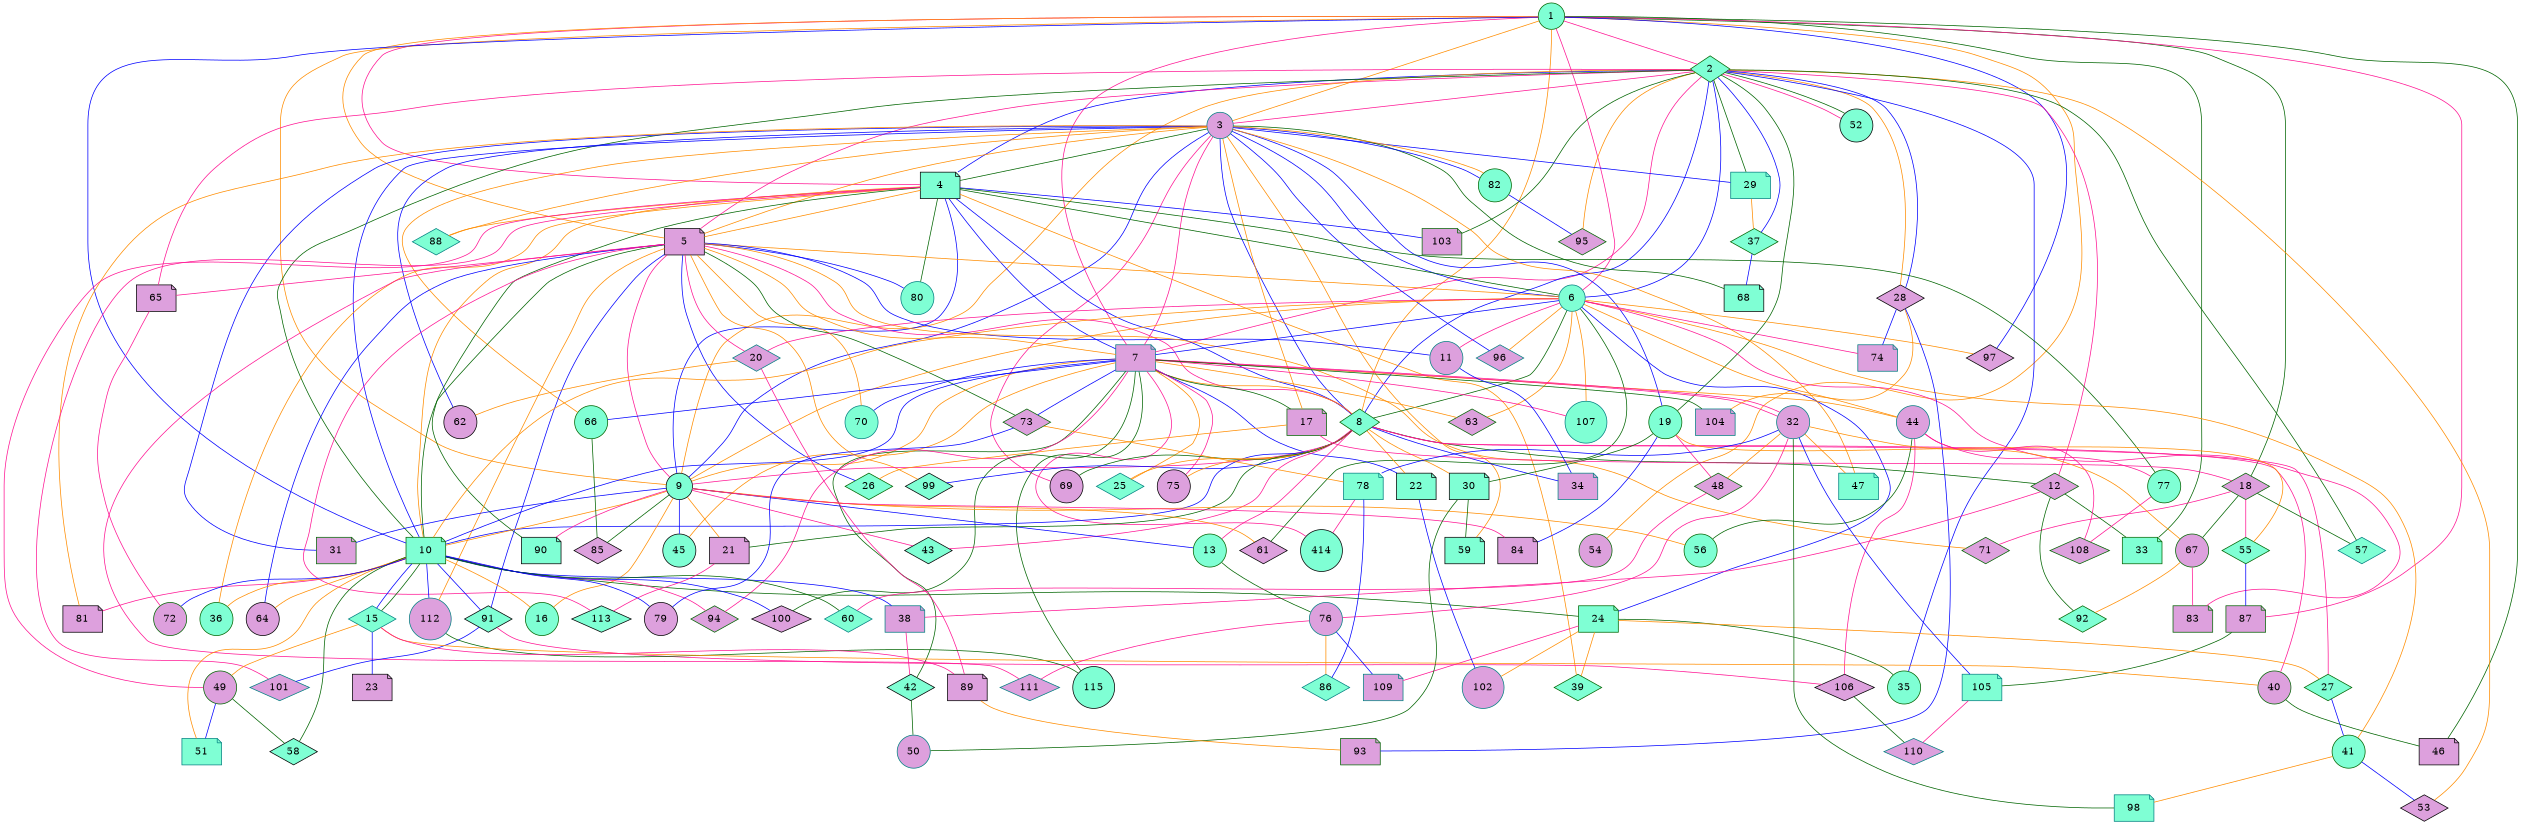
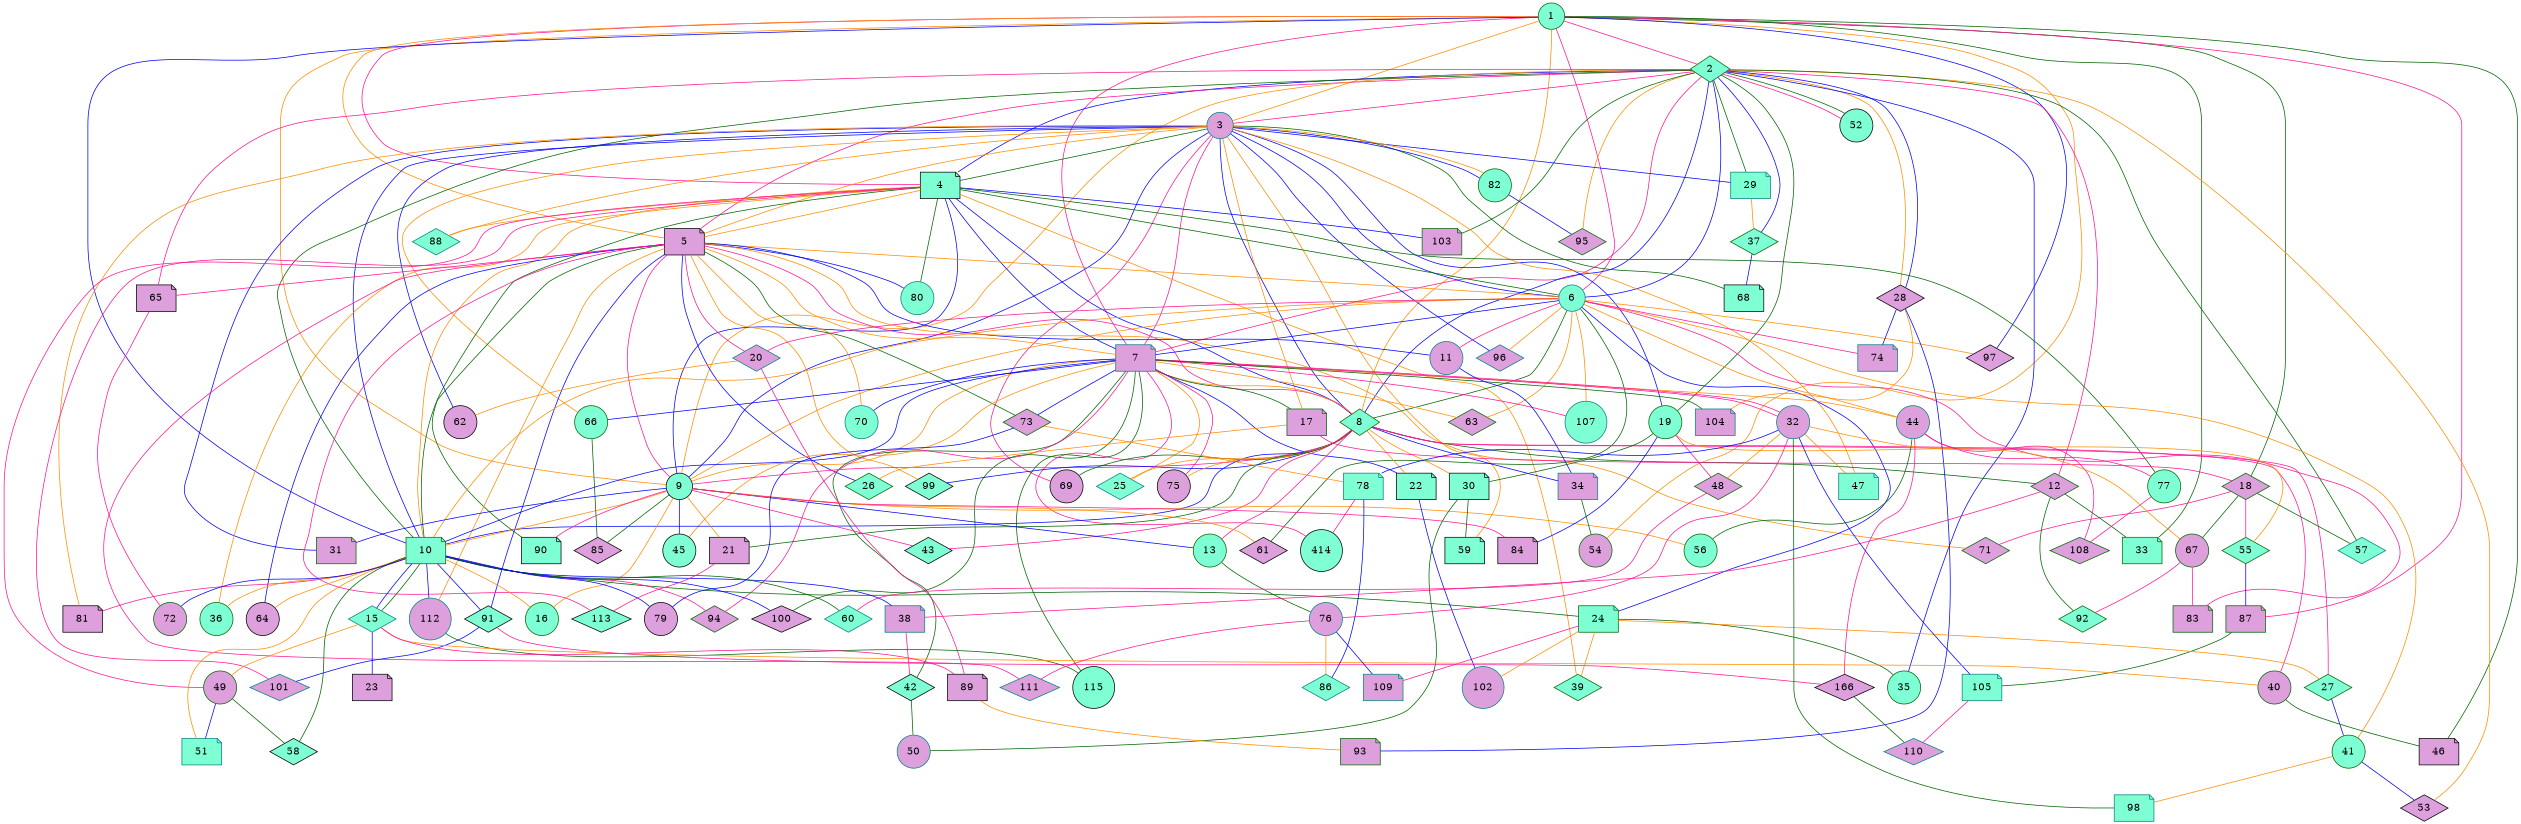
none -> (1588, 521)
(2139, 590) -> (2139, 590)
(1845, 687) -> (1845, 687)
